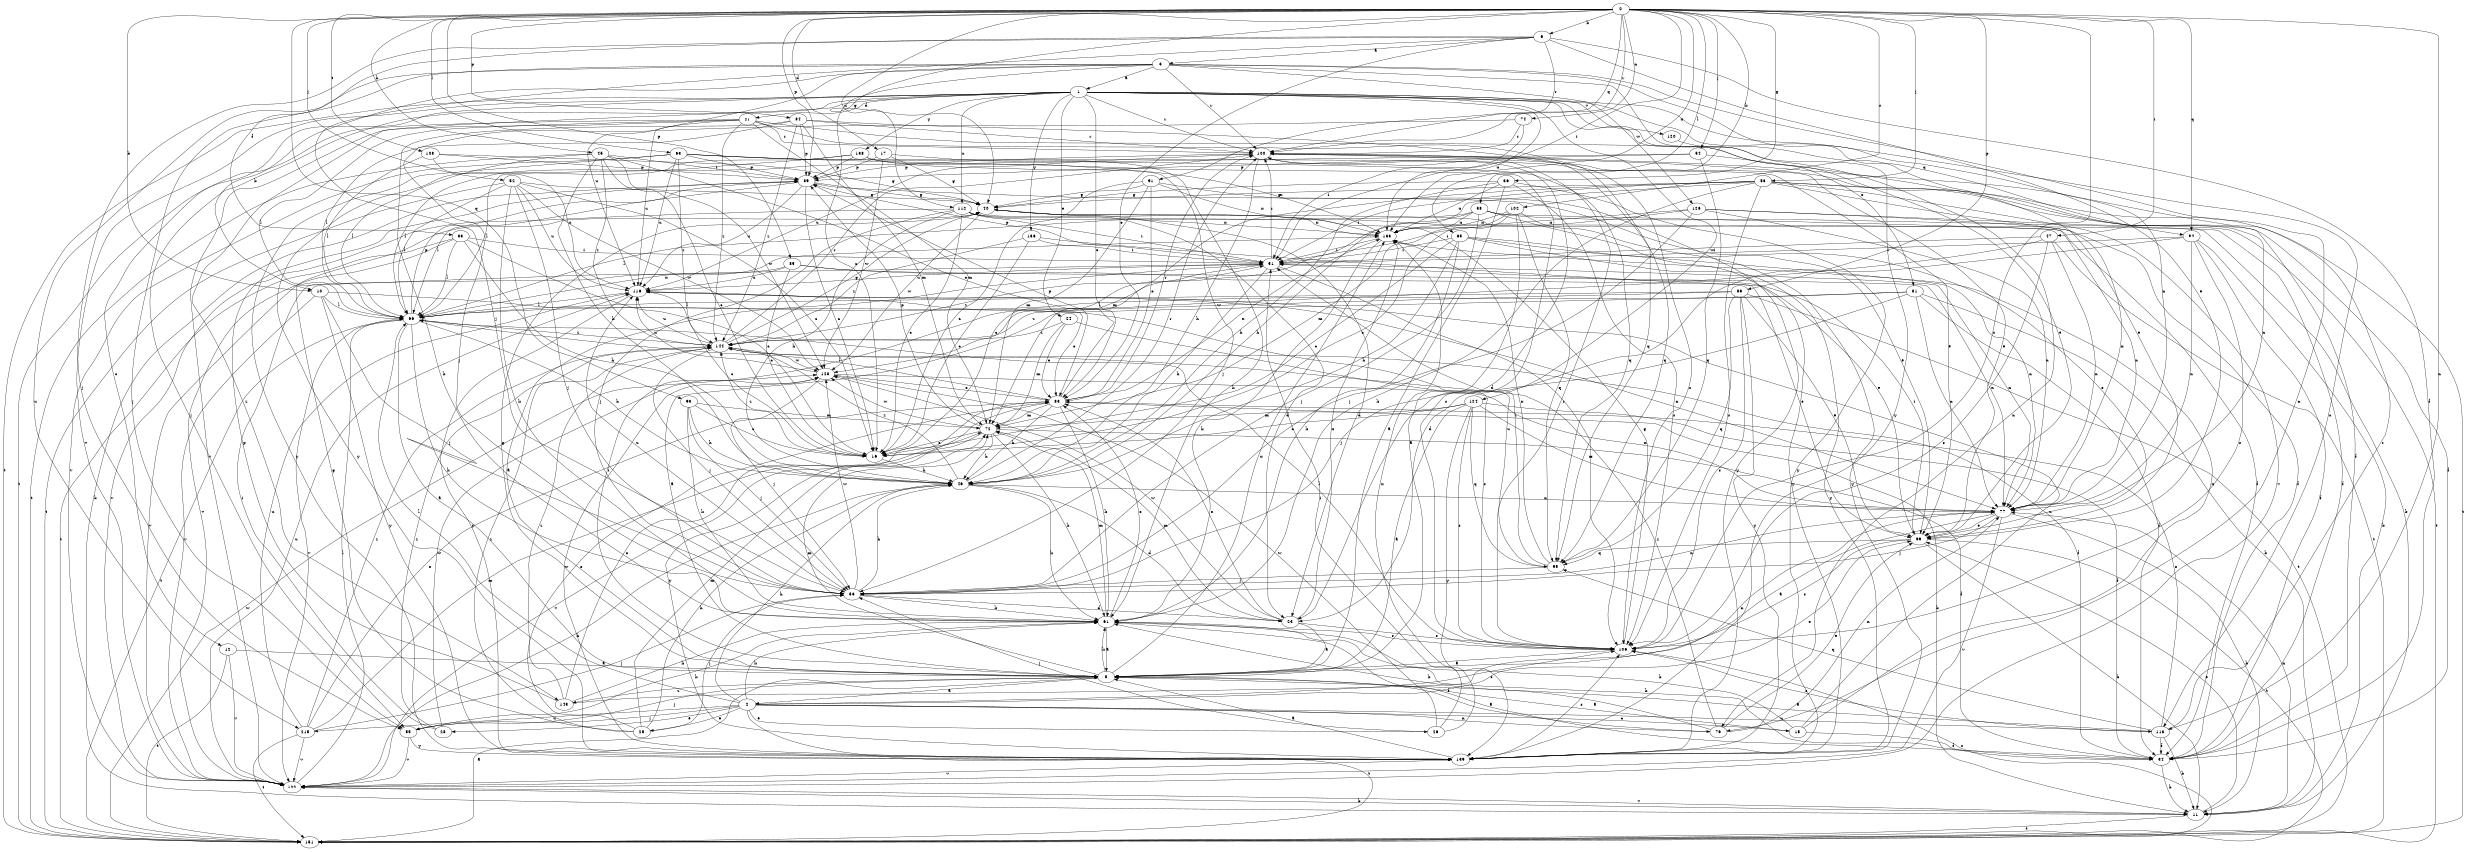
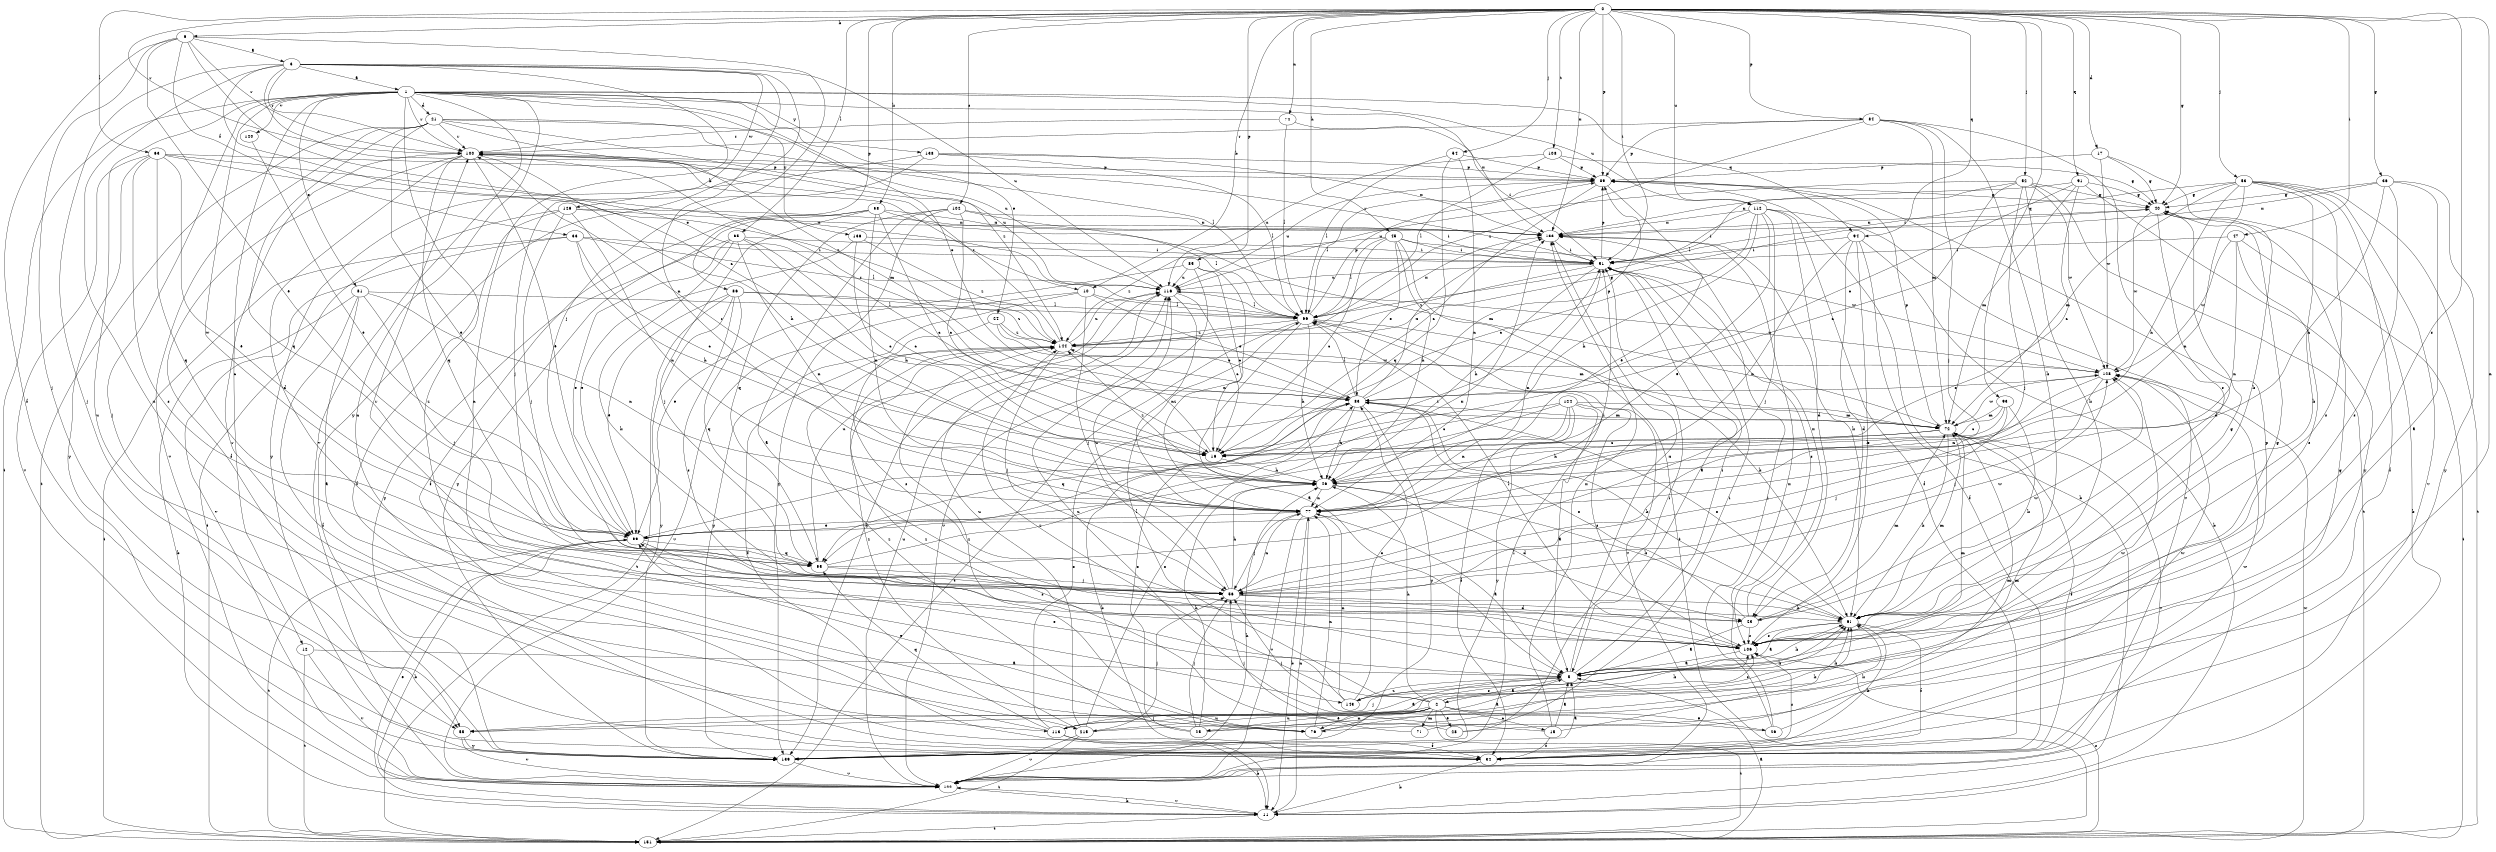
(2438, 39) -> (2489, 417)
(1560, 131) -> (316, 428)
(693, 166) -> (1462, 253)
none -> (1309, 518)
none -> (1420, 732)
